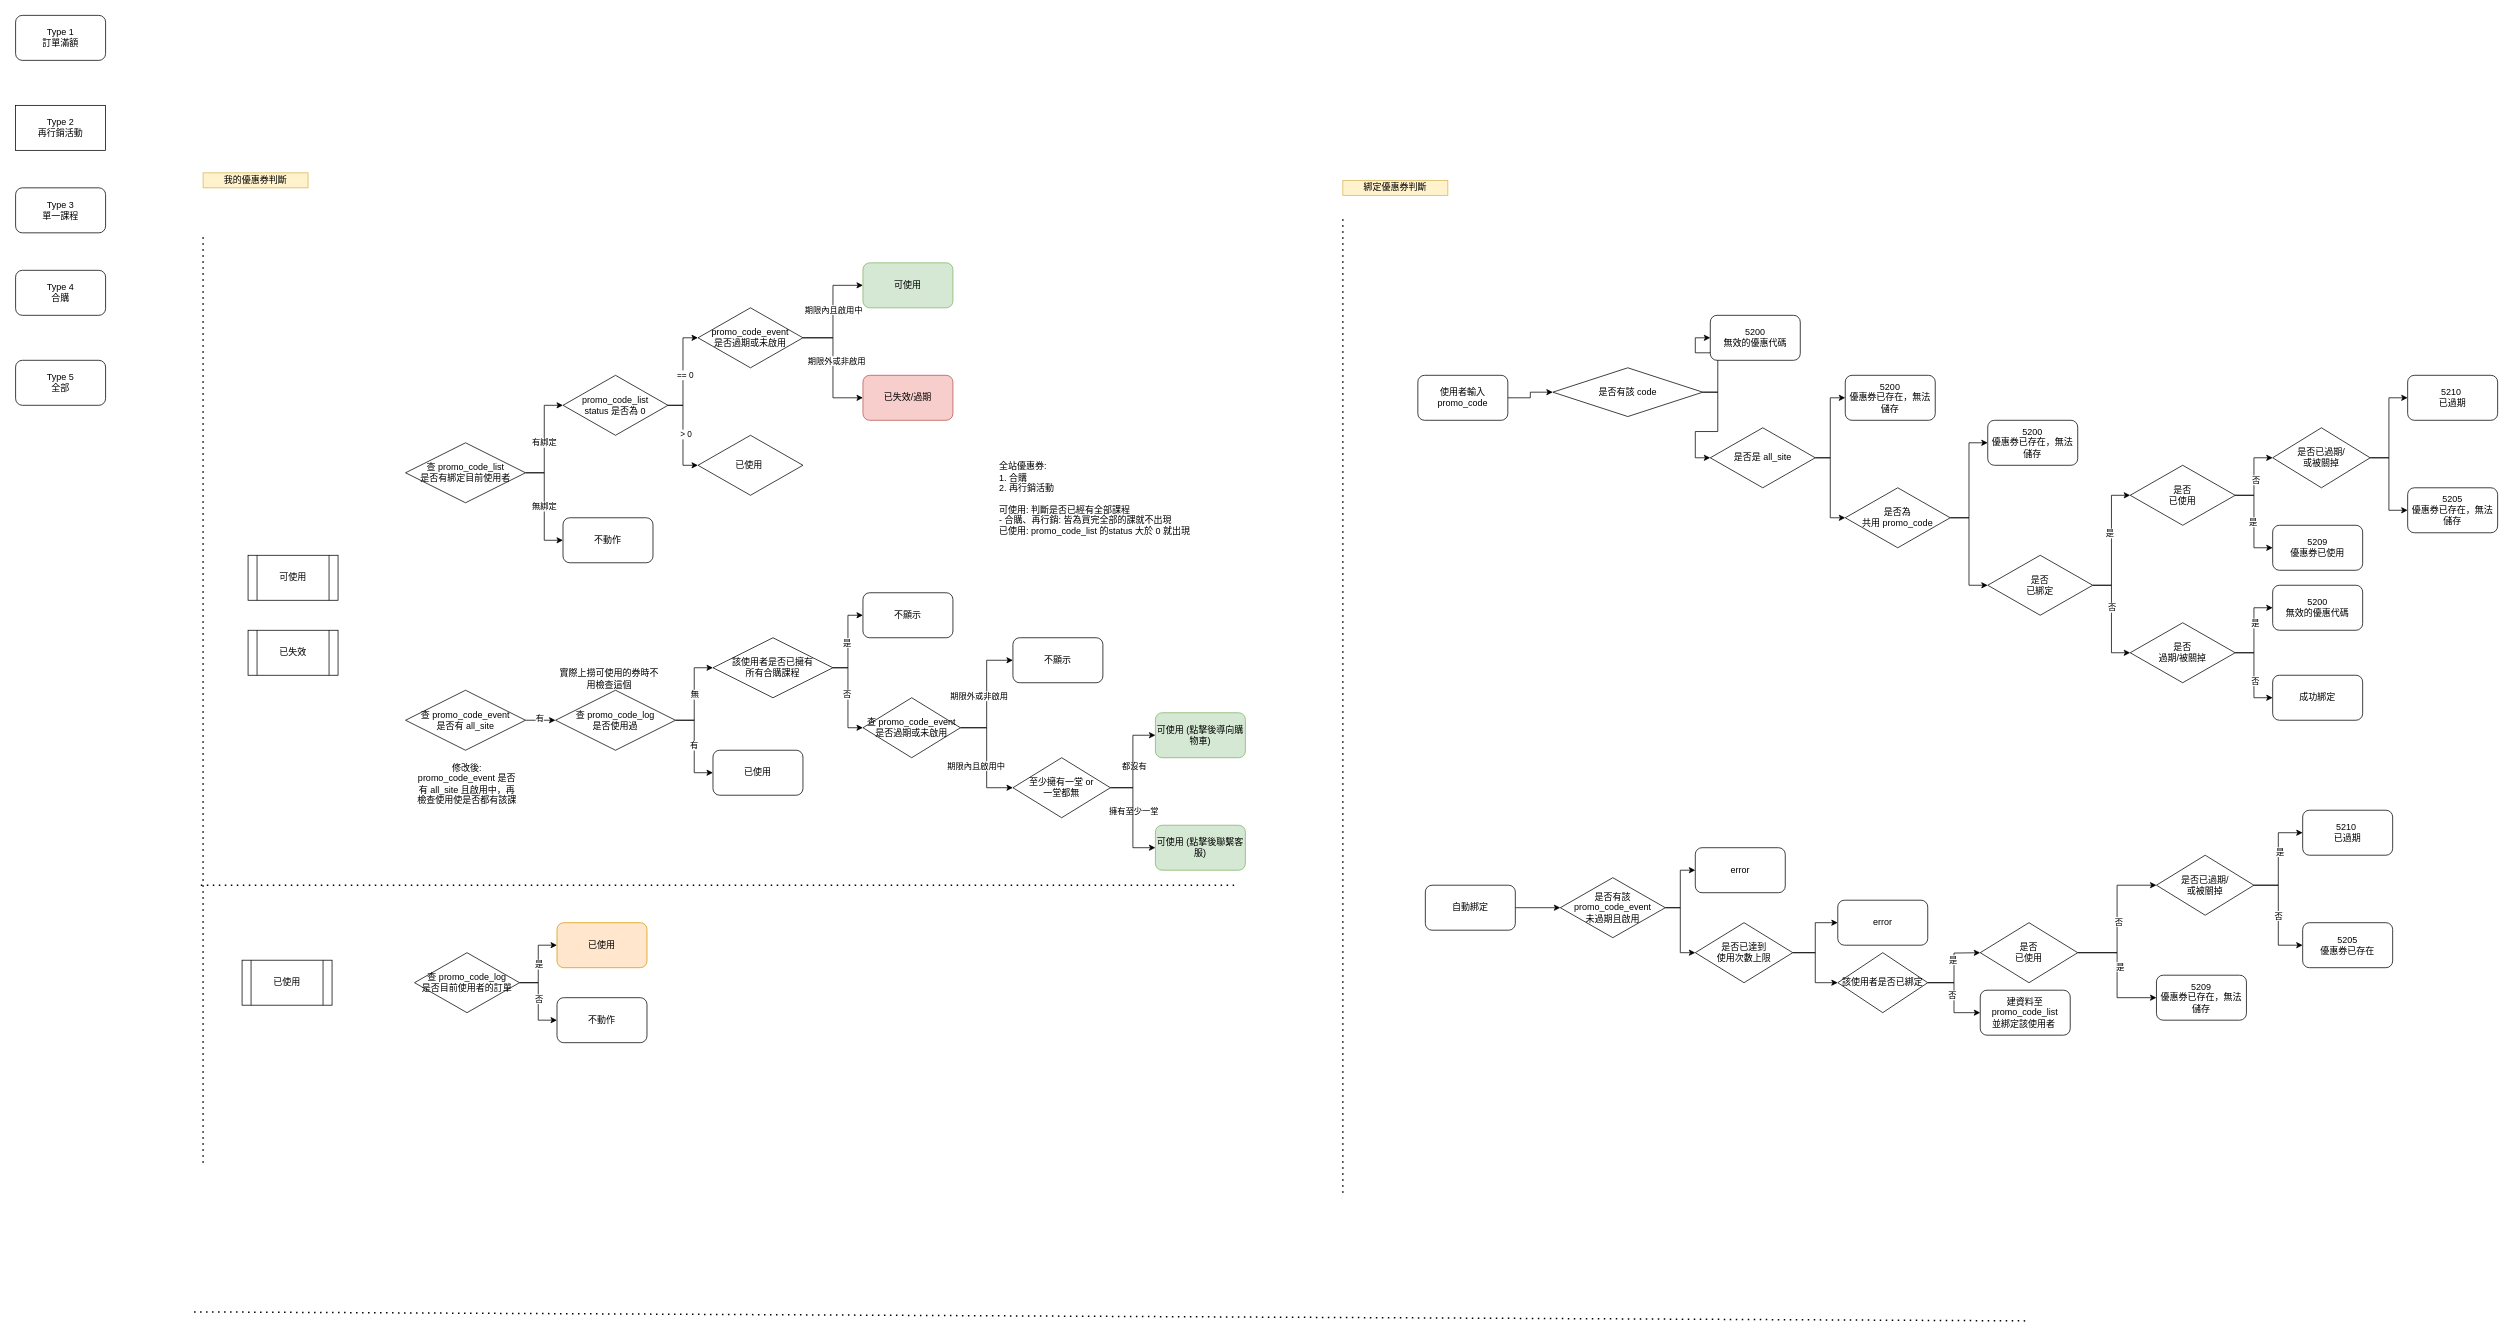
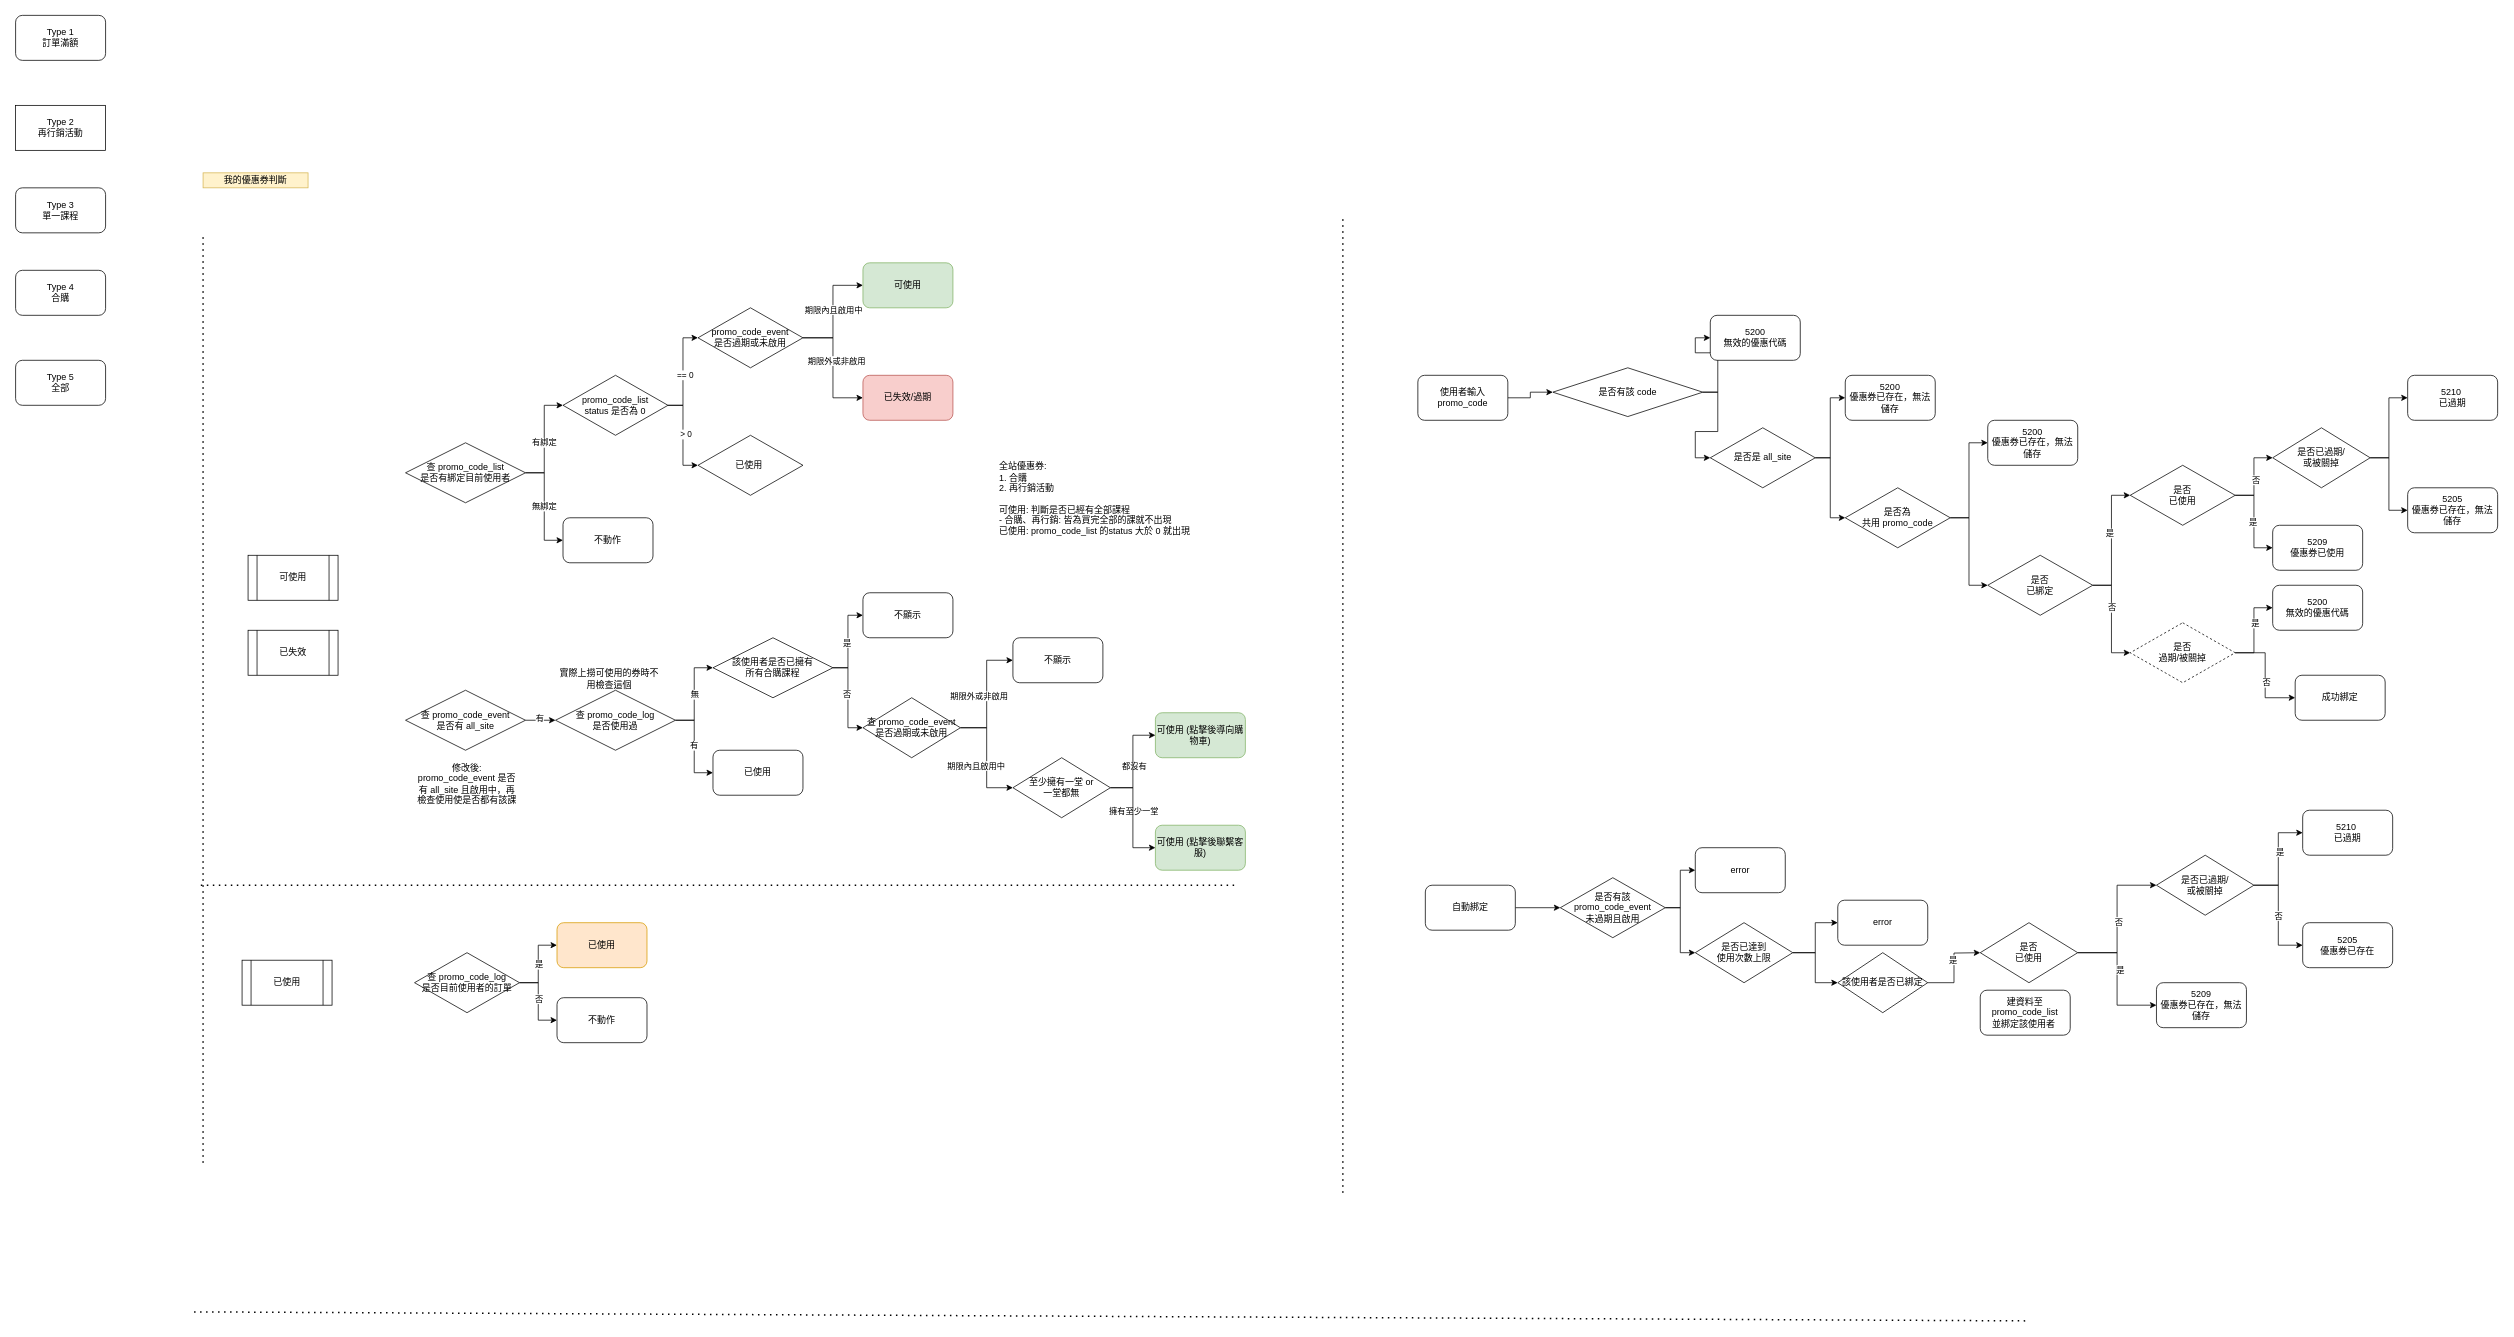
(1395, 188) -> none
(2183, 653) -> (2183, 653)
(2318, 698) -> (2340, 698)
(2202, 998) -> (2202, 1005)
(1963, 1013) -> none
